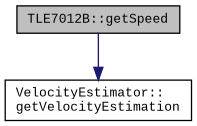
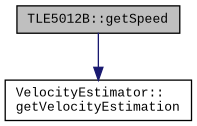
(98, 20) -> (98, 20)
